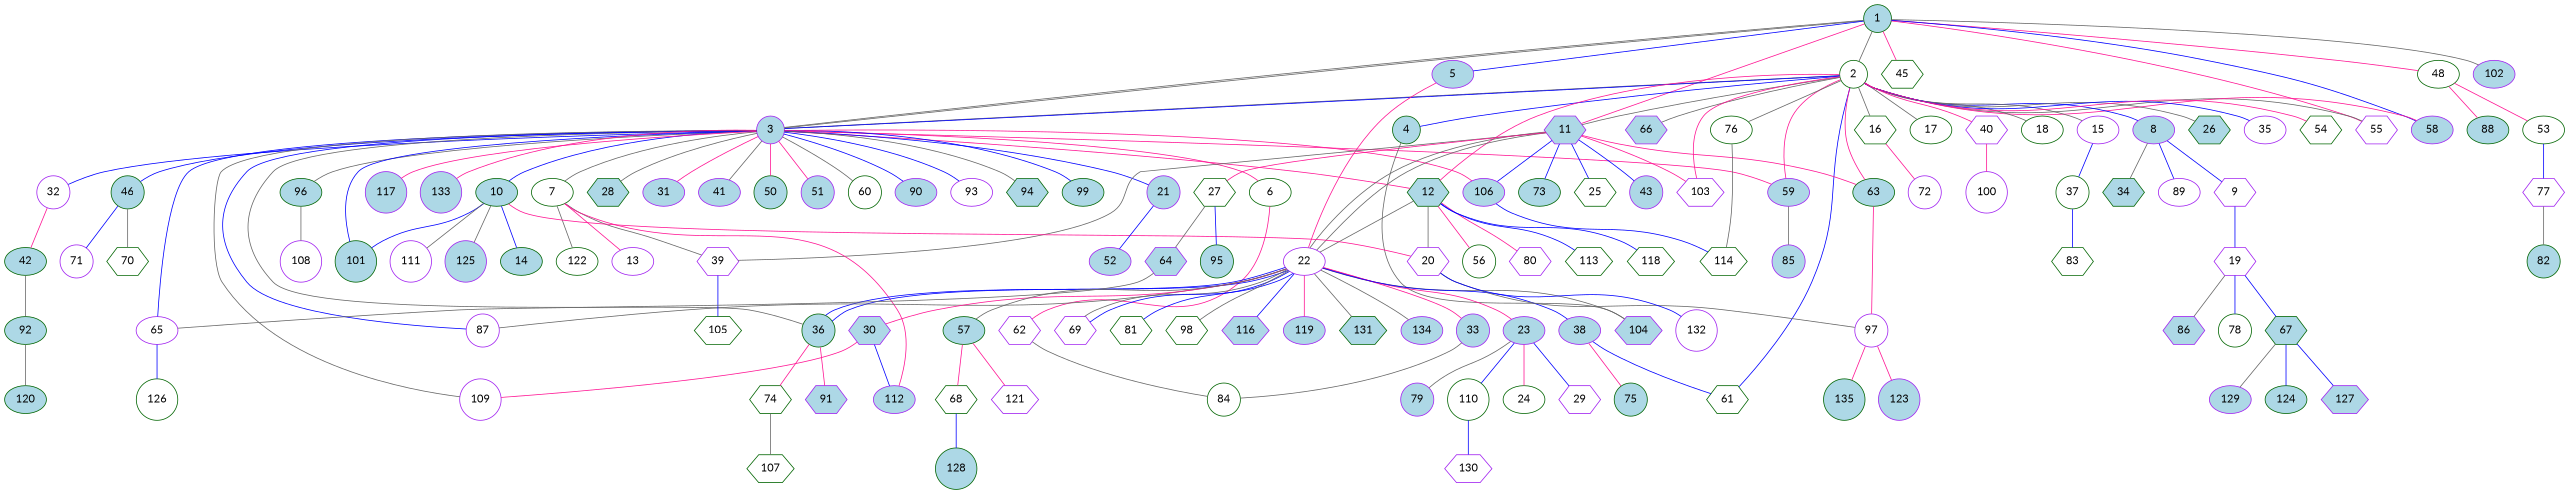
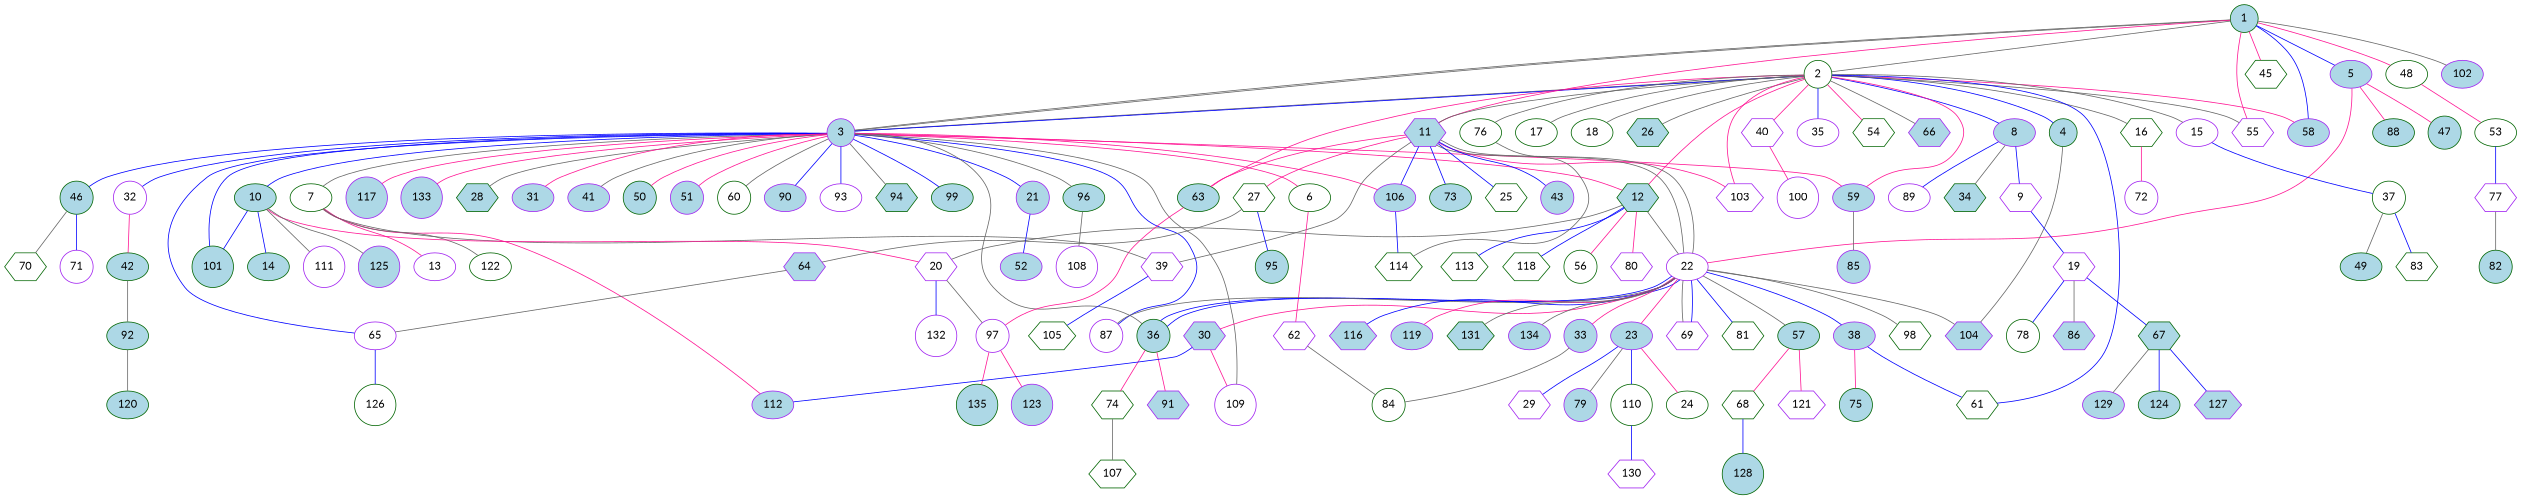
(2463, 102) -> (2372, 104)
none -> (2445, 133)
none -> (2361, 267)
